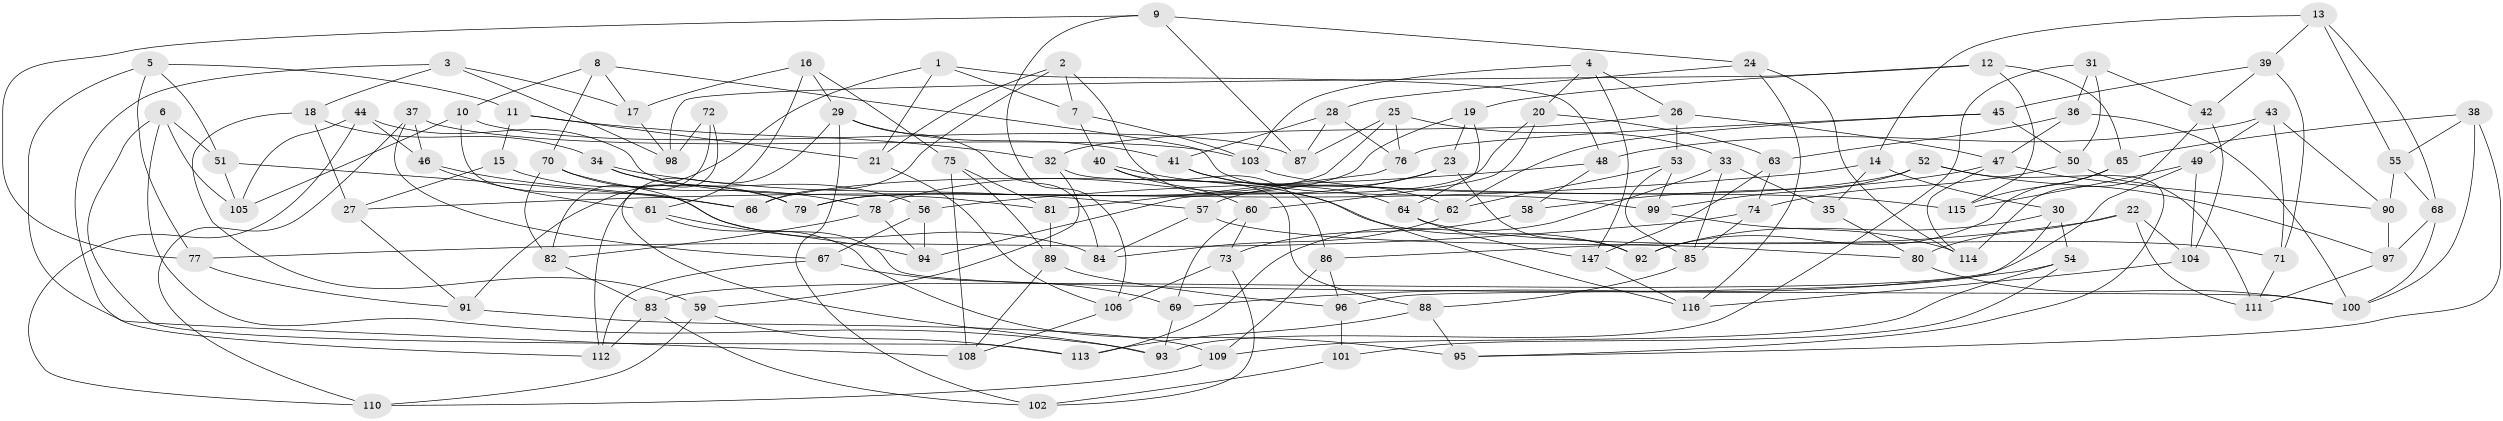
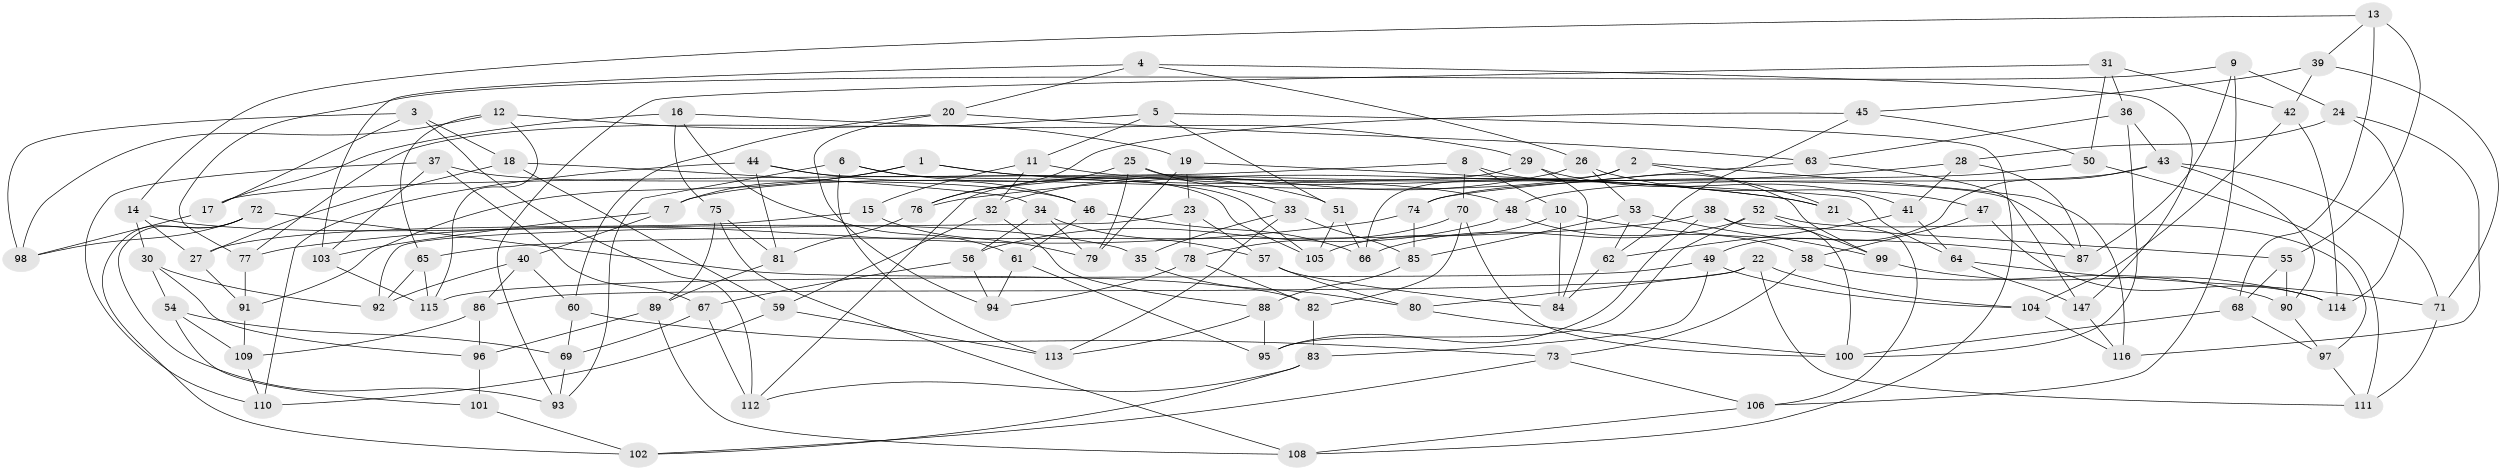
(2041, 134) -> (2145, 137)
(2184, 190) -> (1970, 280)
(830, 312) -> (244, 420)
